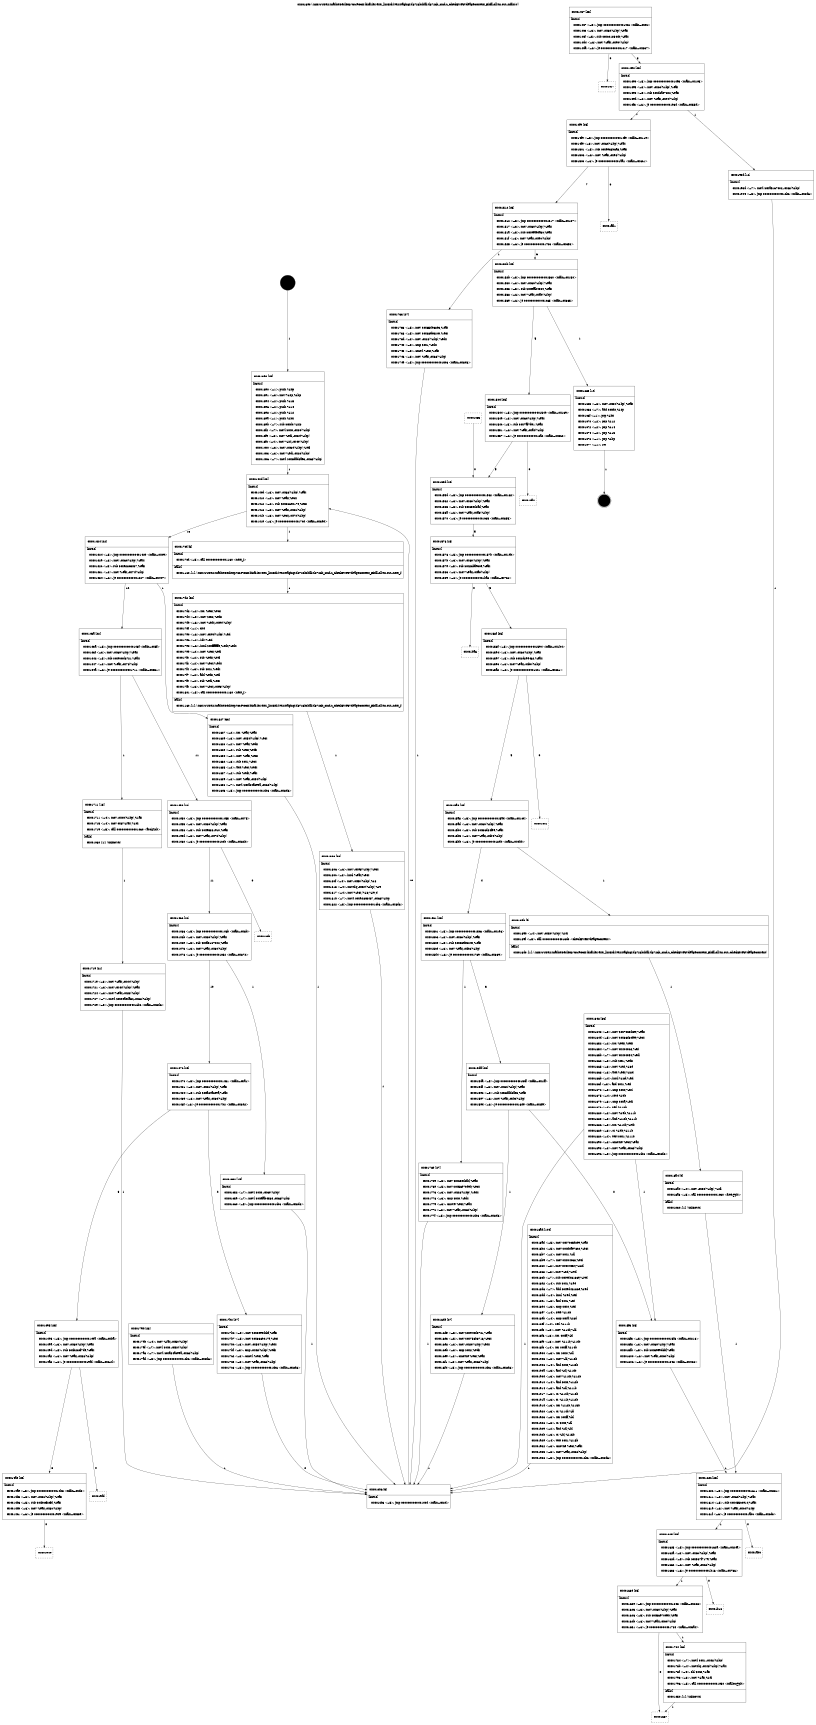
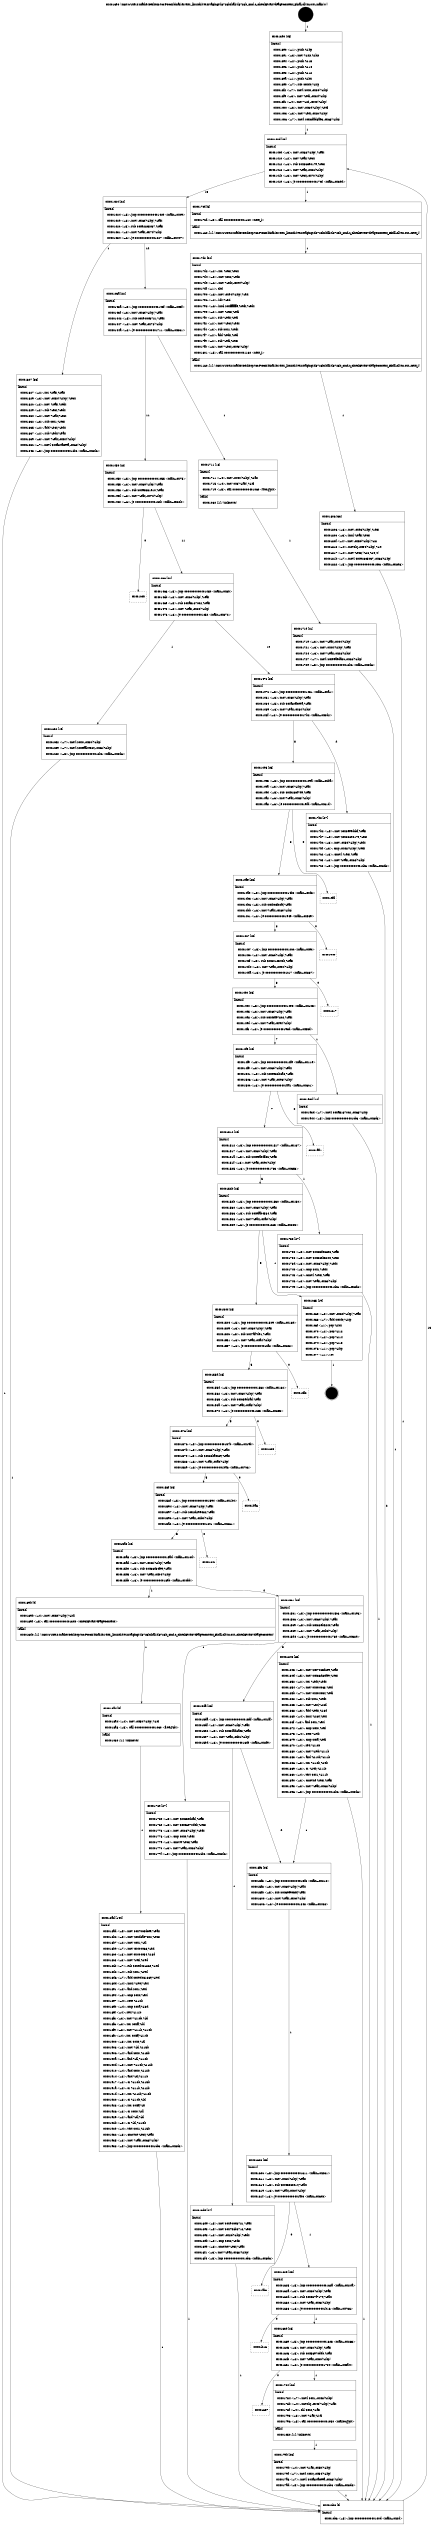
(473, 449) -> (259, 1430)
none -> (275, 926)
(720, 1342) -> (140, 1829)
(671, 1706) -> (314, 2444)
